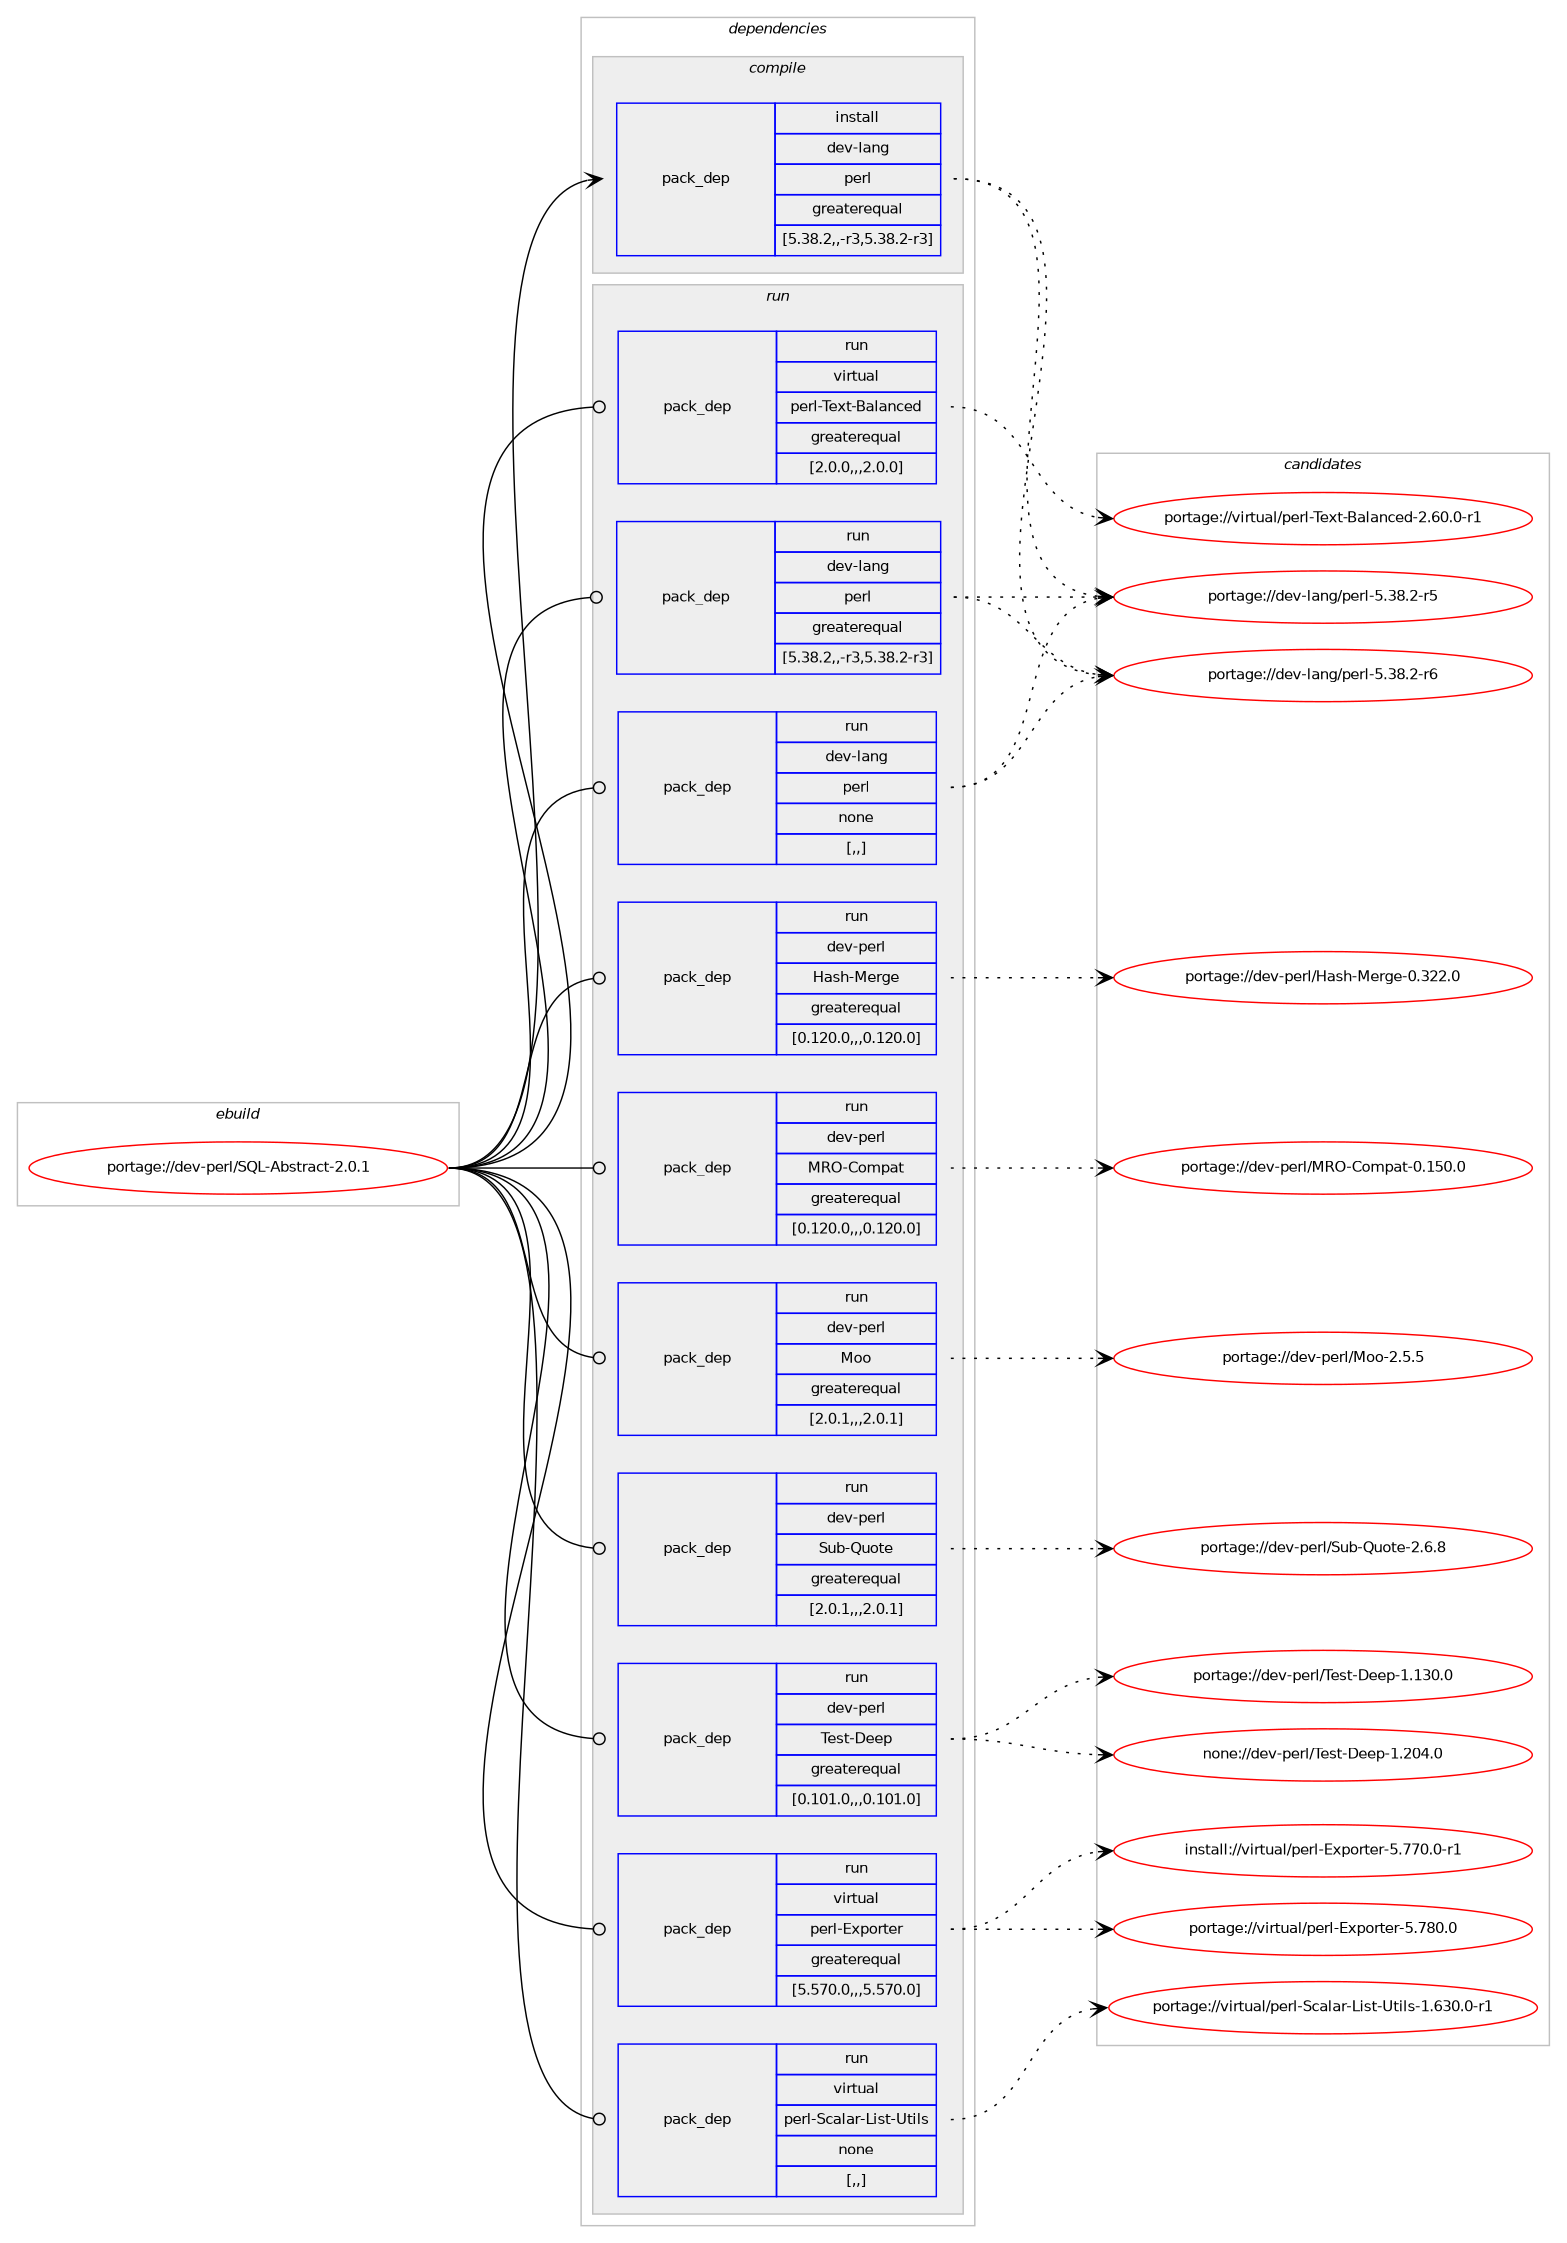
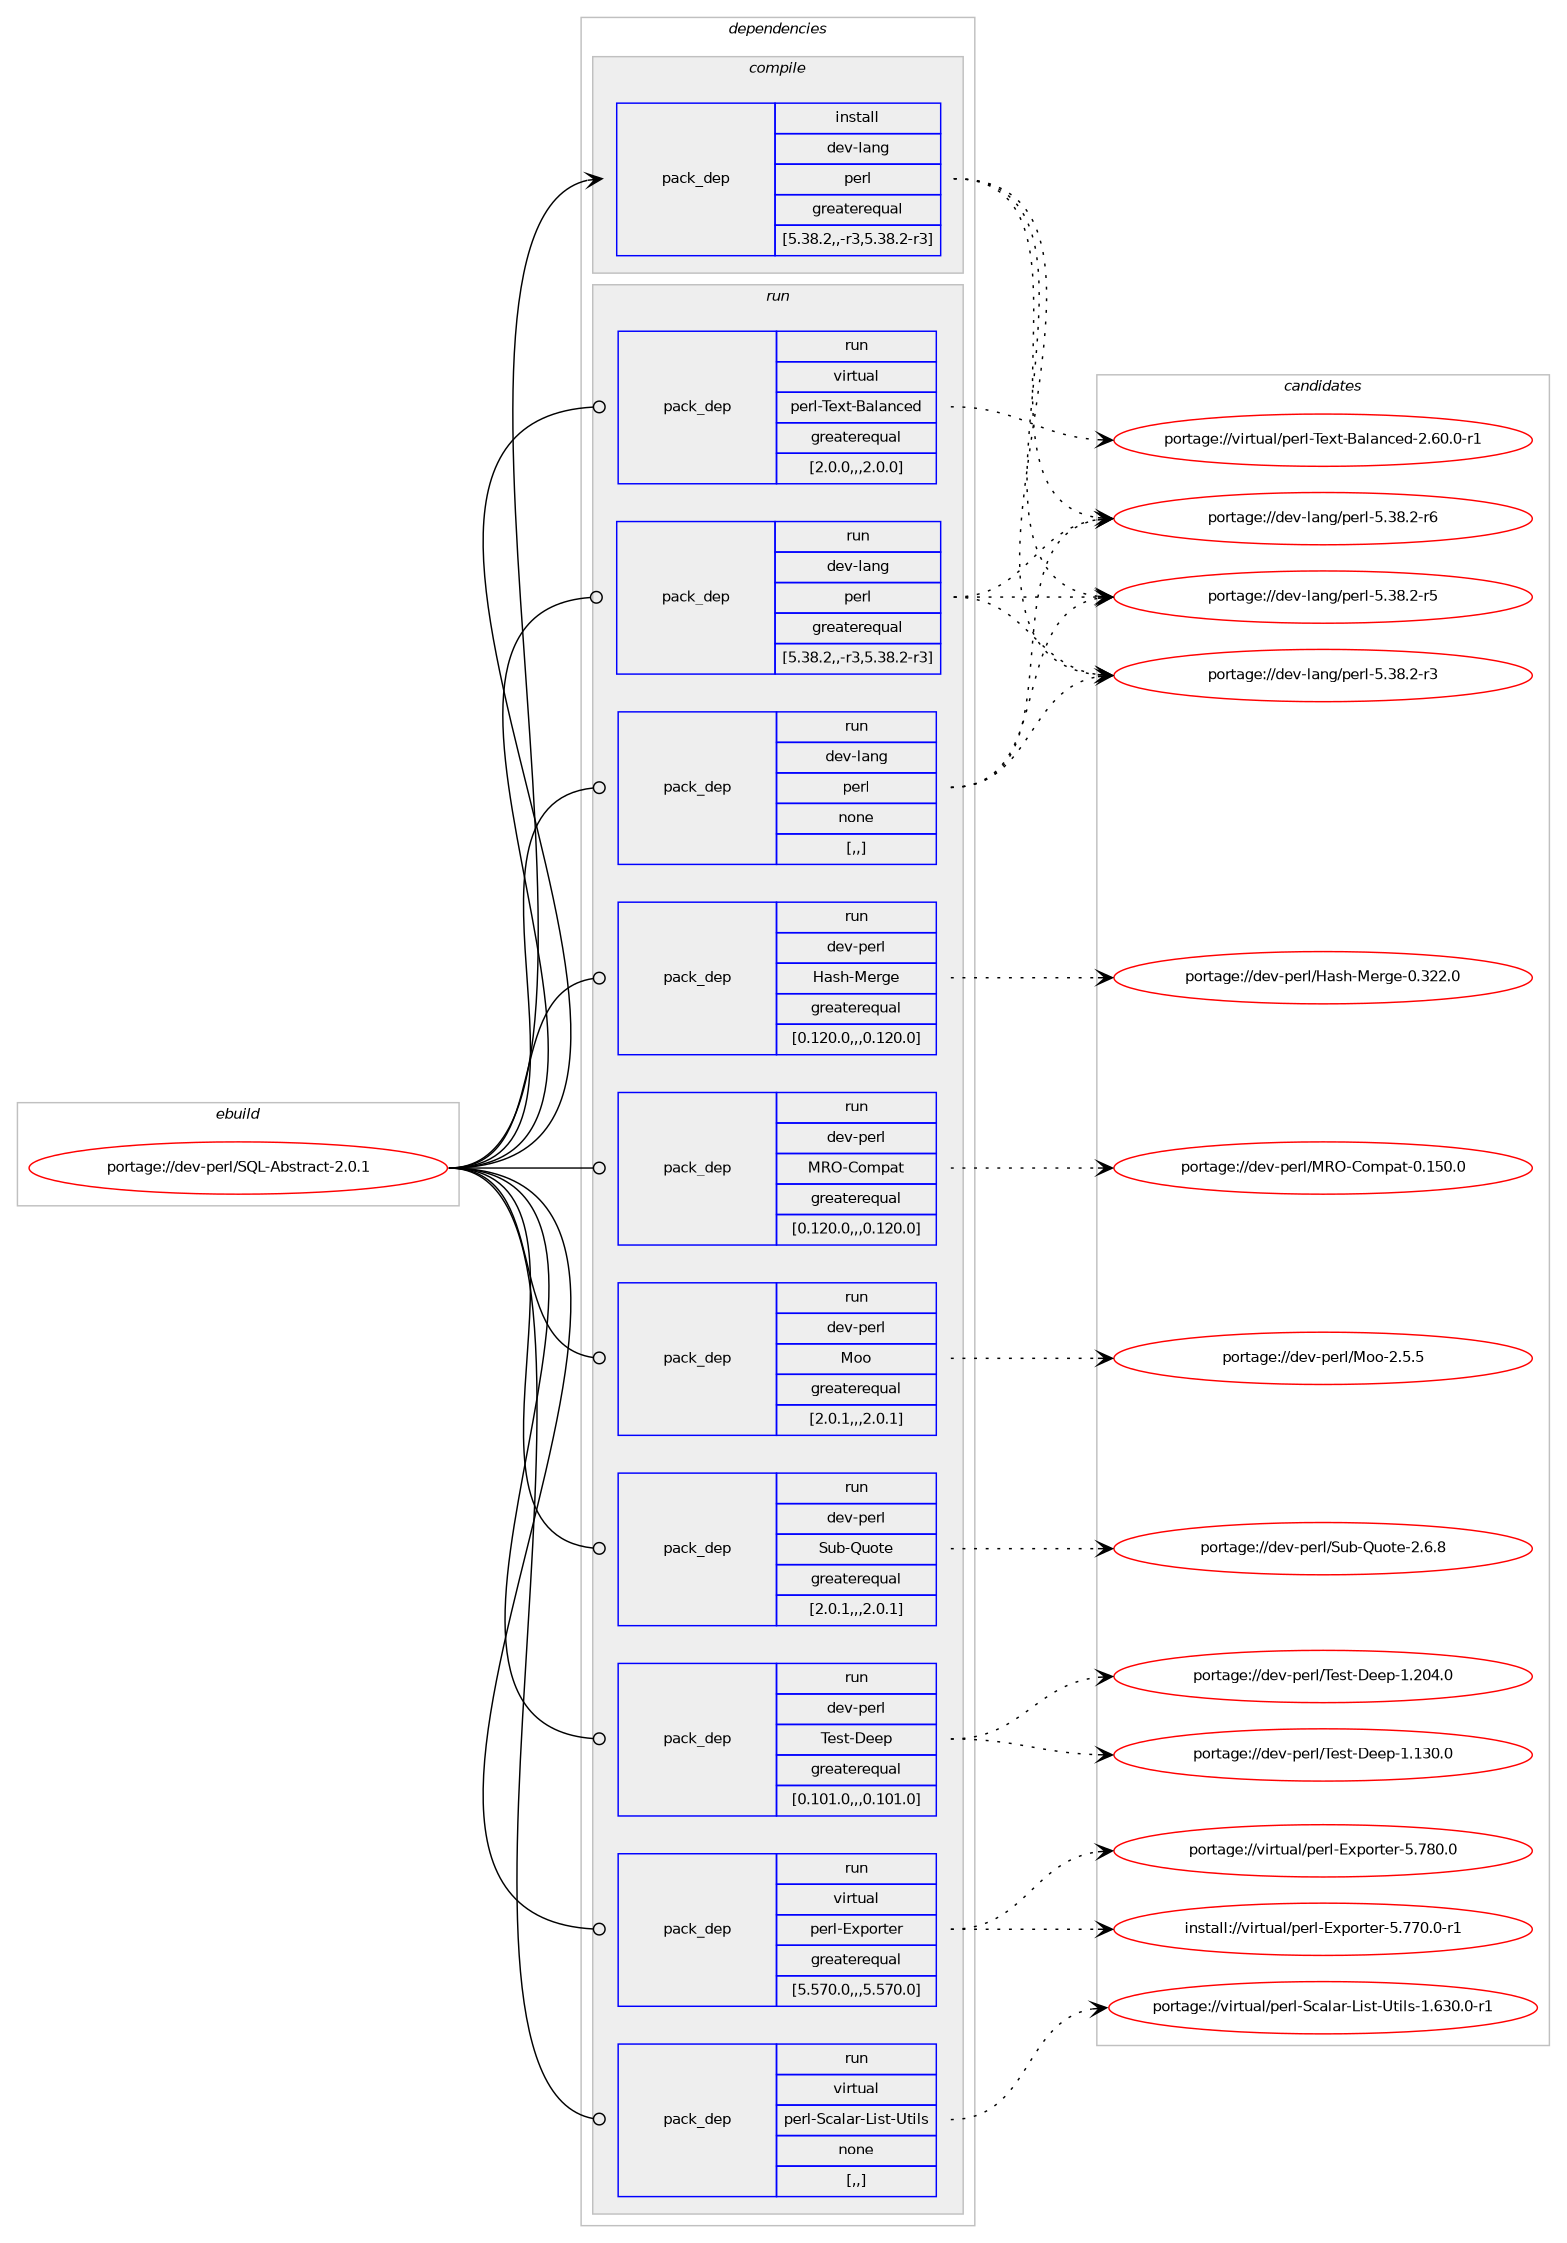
none -> (1323, 676)
(1323, 1755) -> (1323, 1677)
